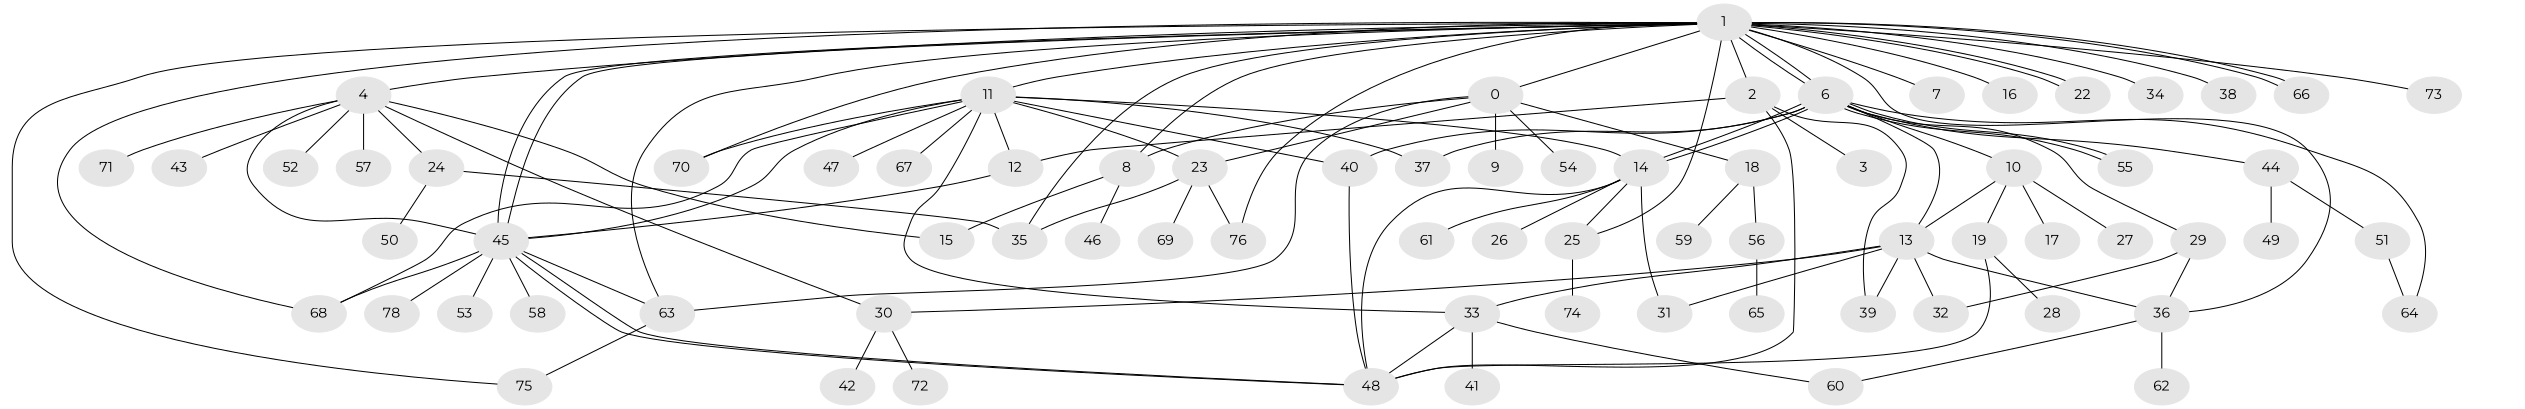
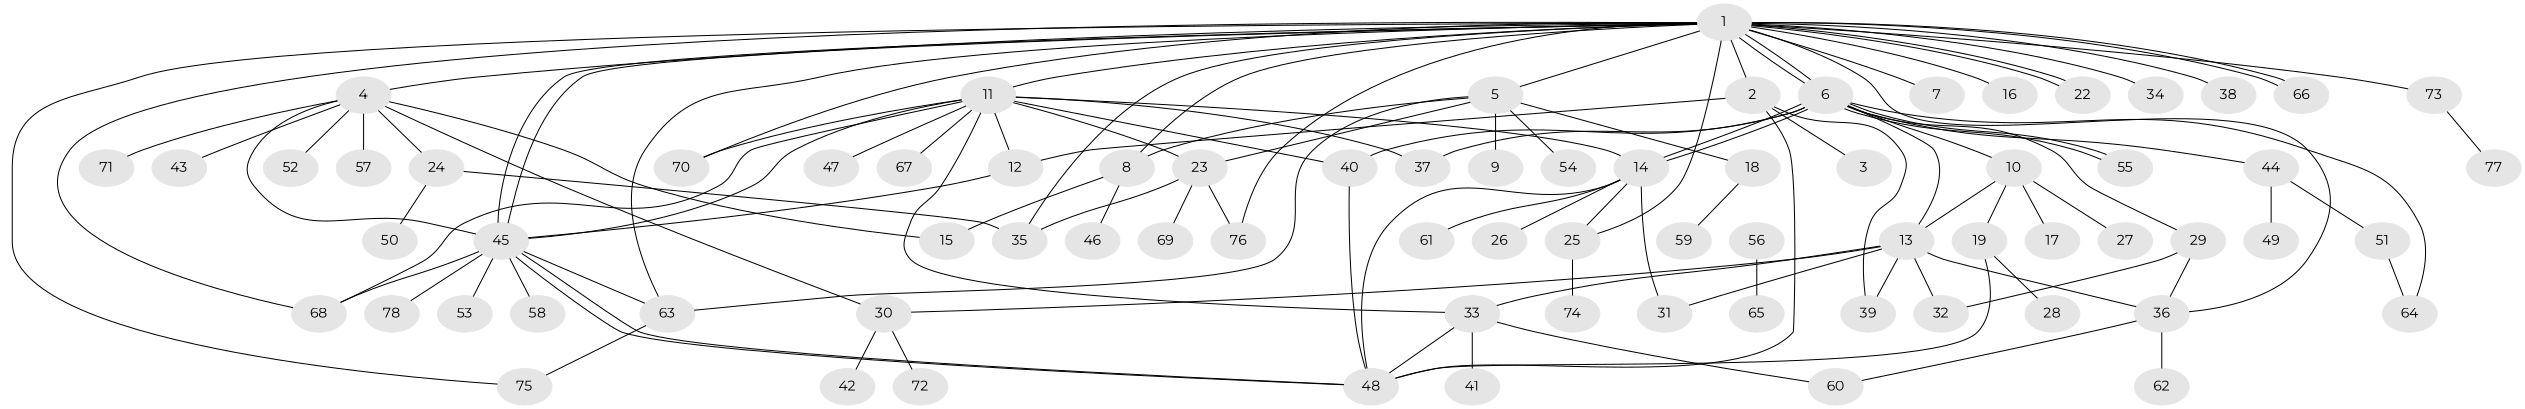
(1496, 95) -> (1496, 95)
none -> (2494, 168)
(1755, 205) -> none
